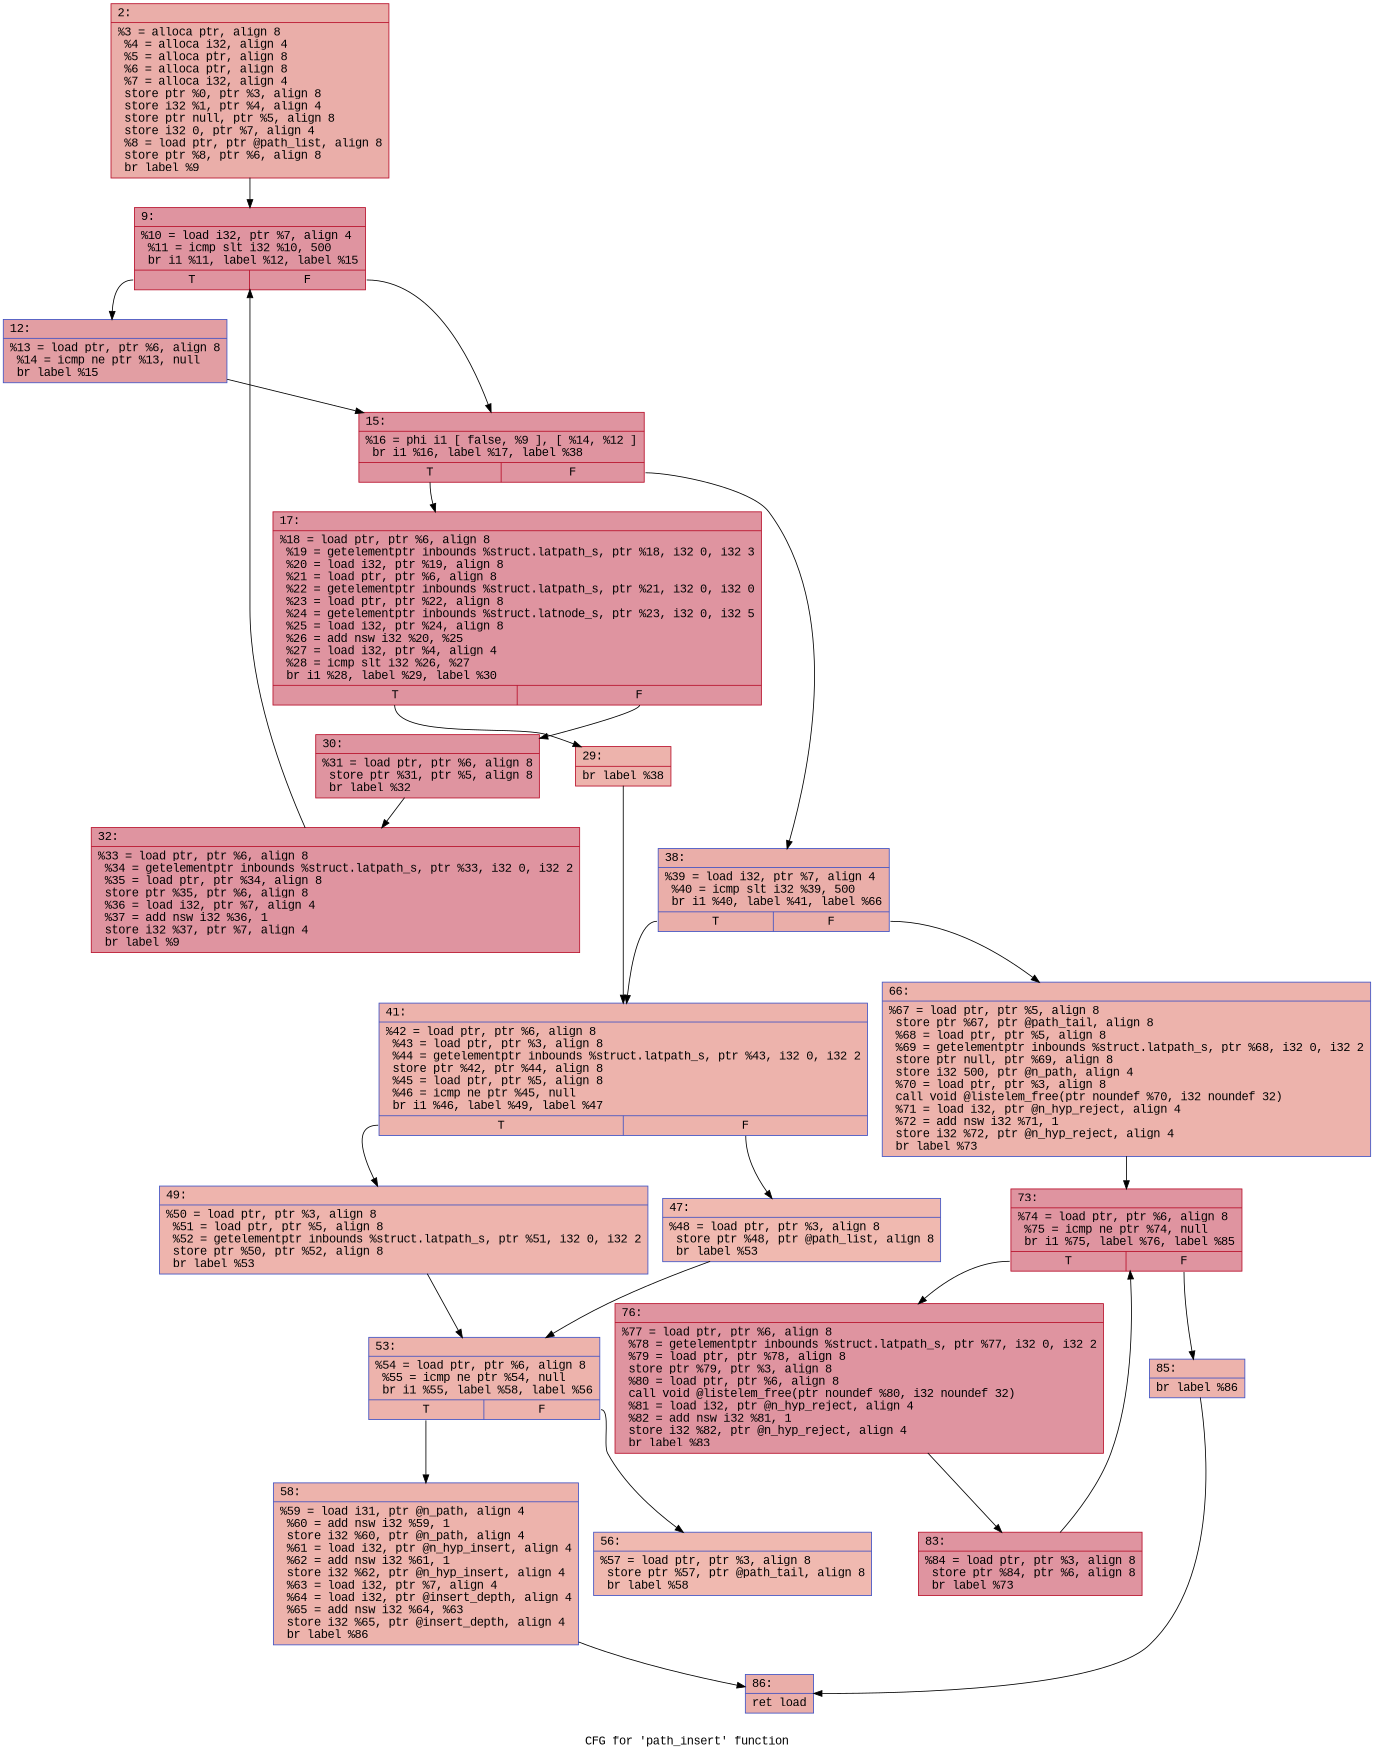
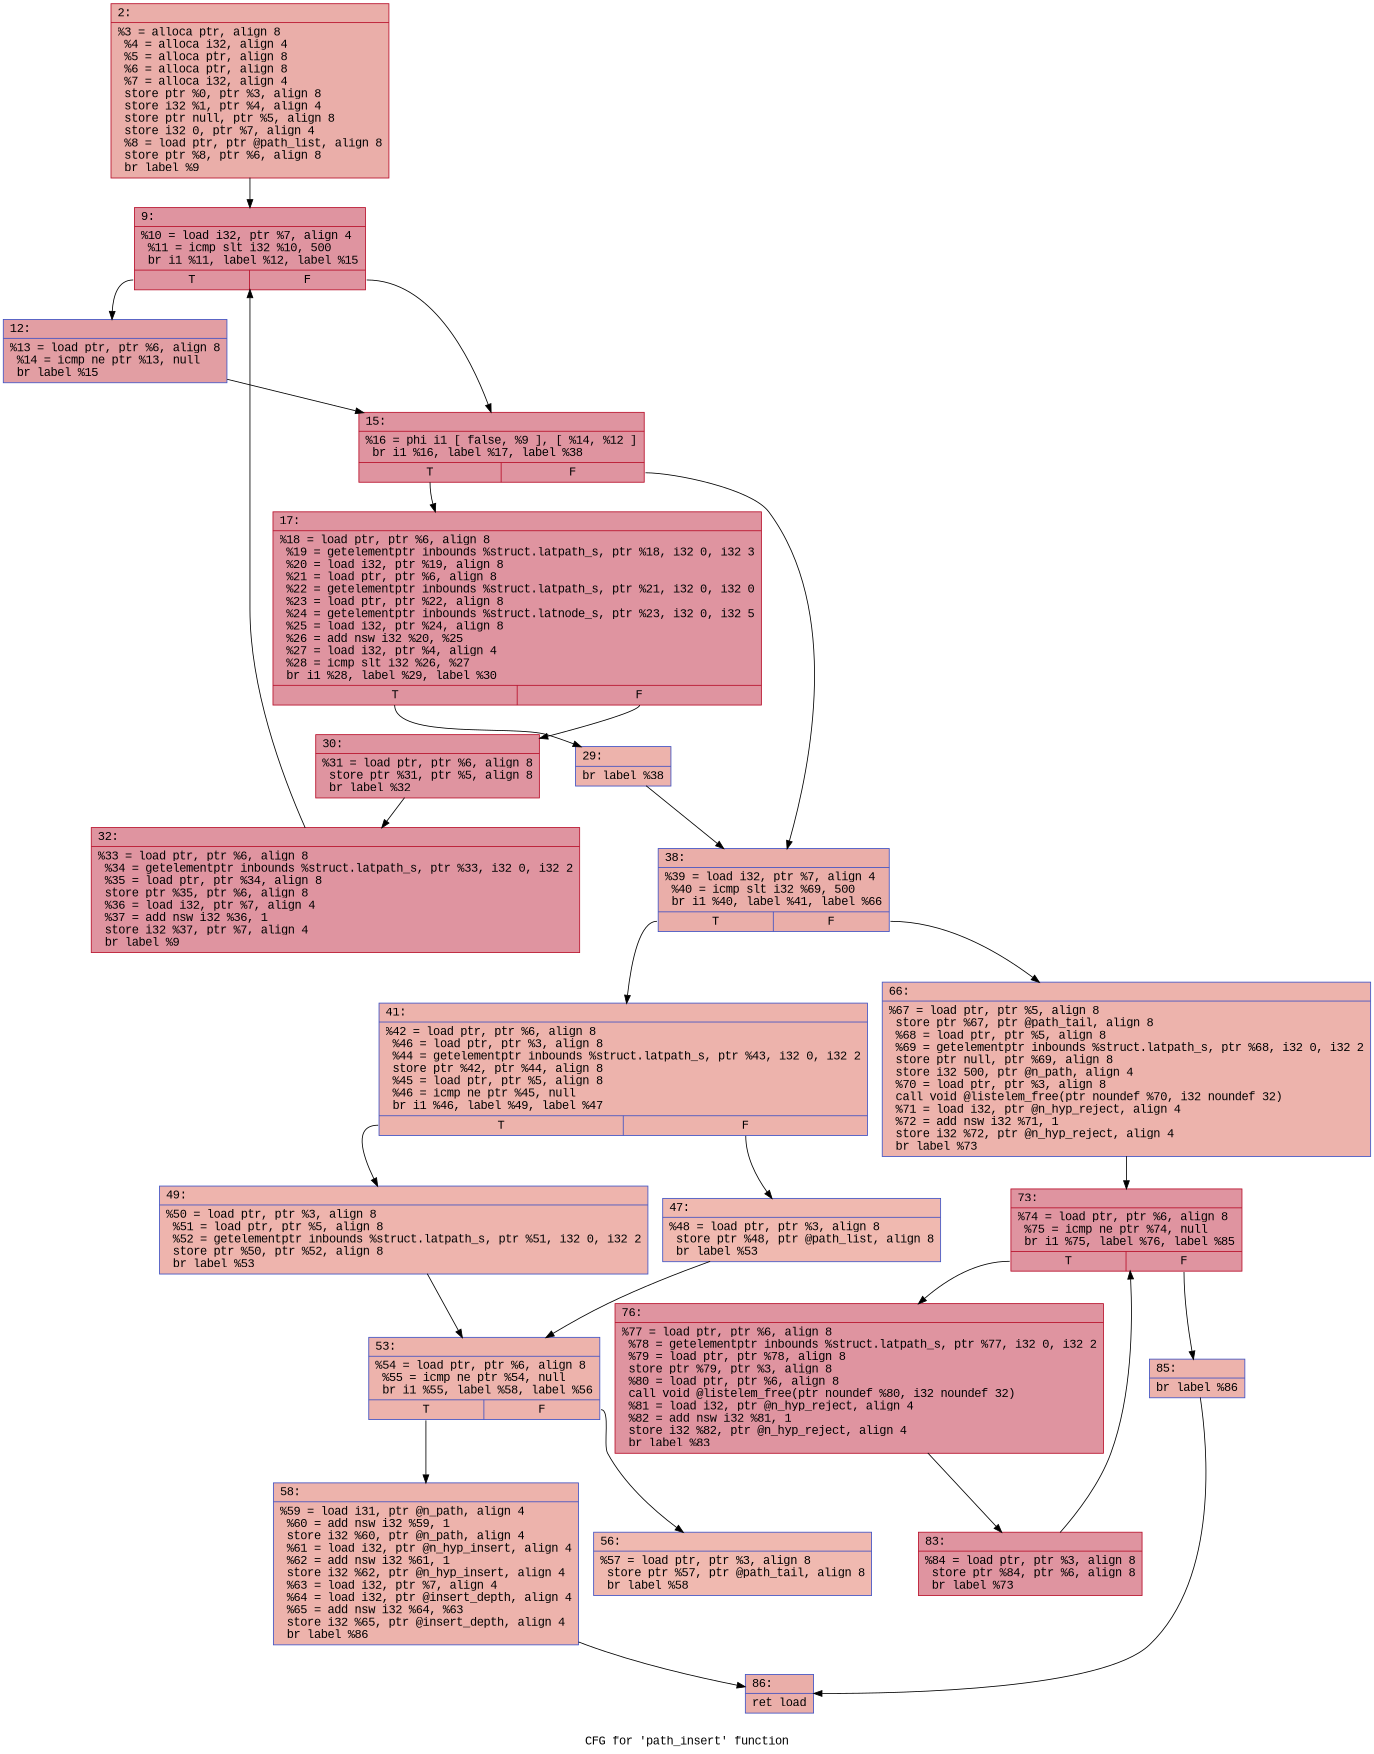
(623, 766) -> (623, 766)
(760, 889) -> (760, 889)
(623, 890) -> (682, 815)
(495, 1044) -> (495, 1044)
